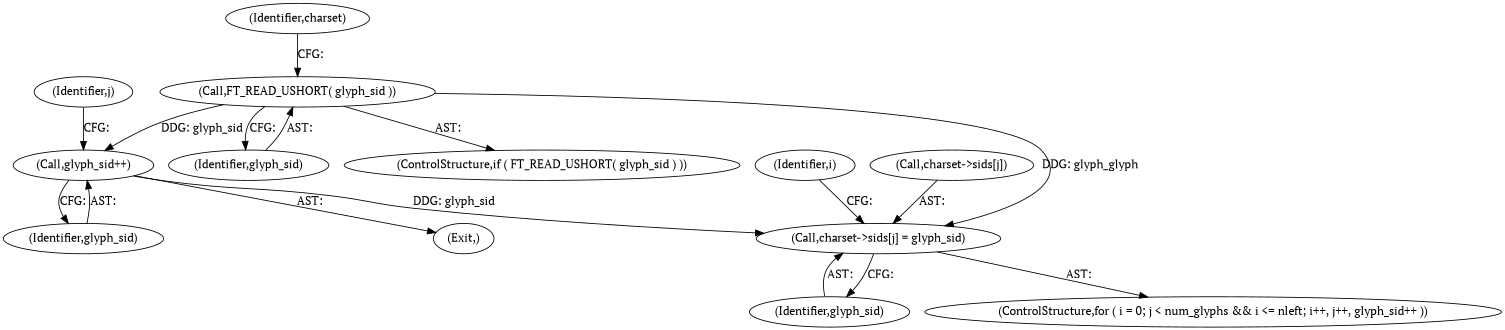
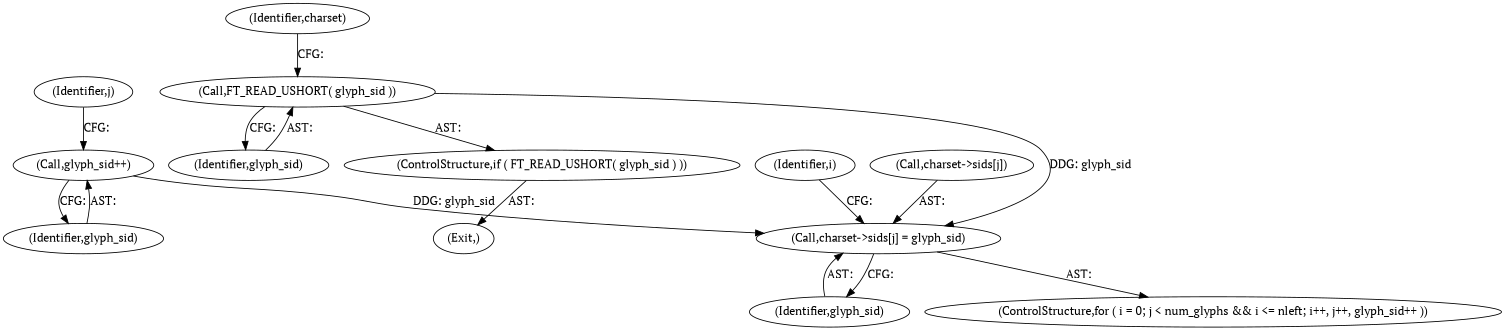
(166, 120) -> none
(1090, 165) -> (1090, 165)
(281, 203) -> (505, 200)
